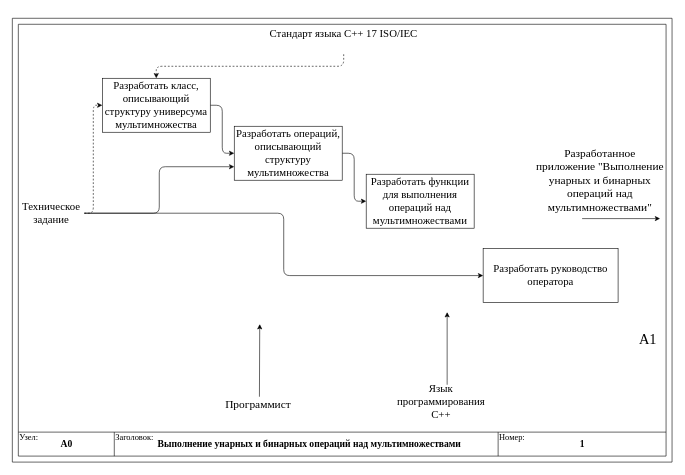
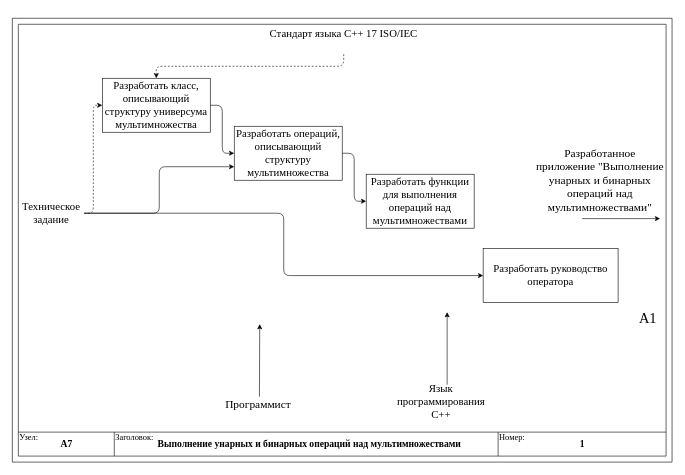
(648, 339) -> (648, 318)
(67, 444) -> (67, 444)
